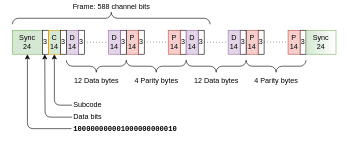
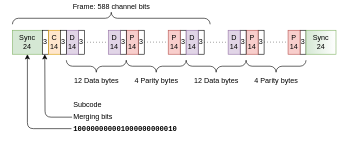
(54, 42) -> (54, 42)
(54, 80) -> none
(90, 117) -> (95, 117)
